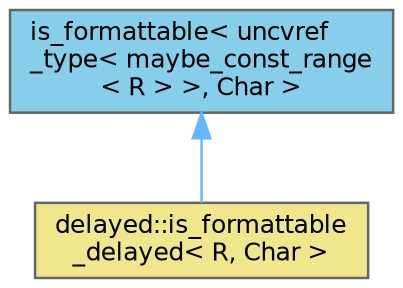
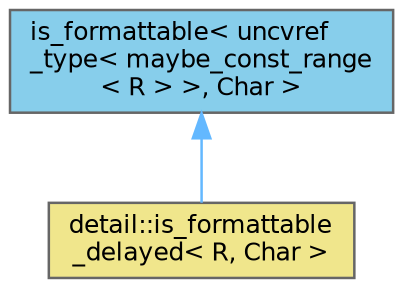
(202, 240) -> (202, 240)
